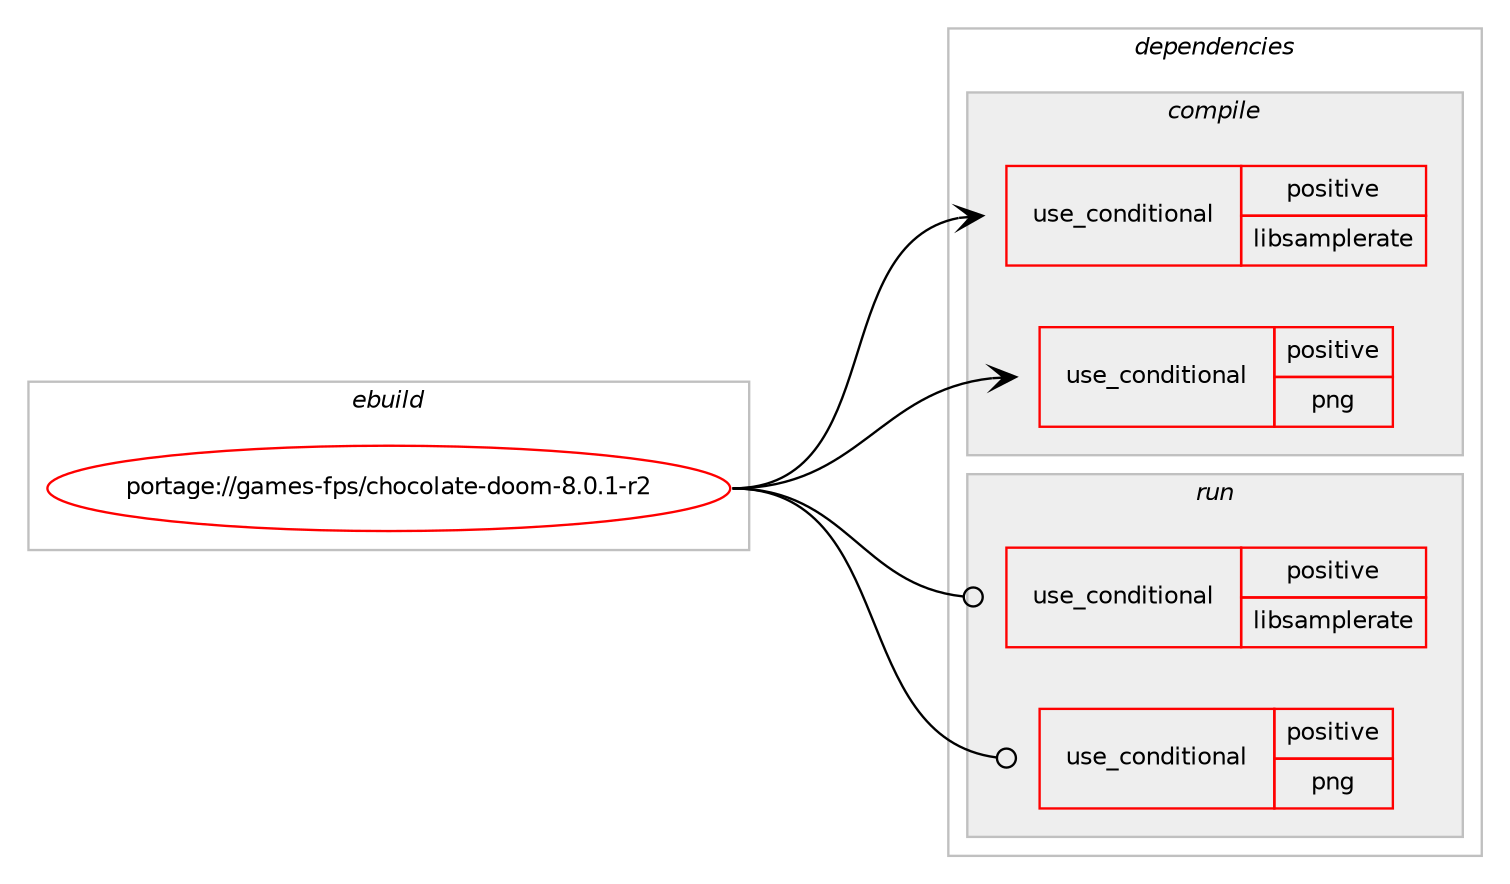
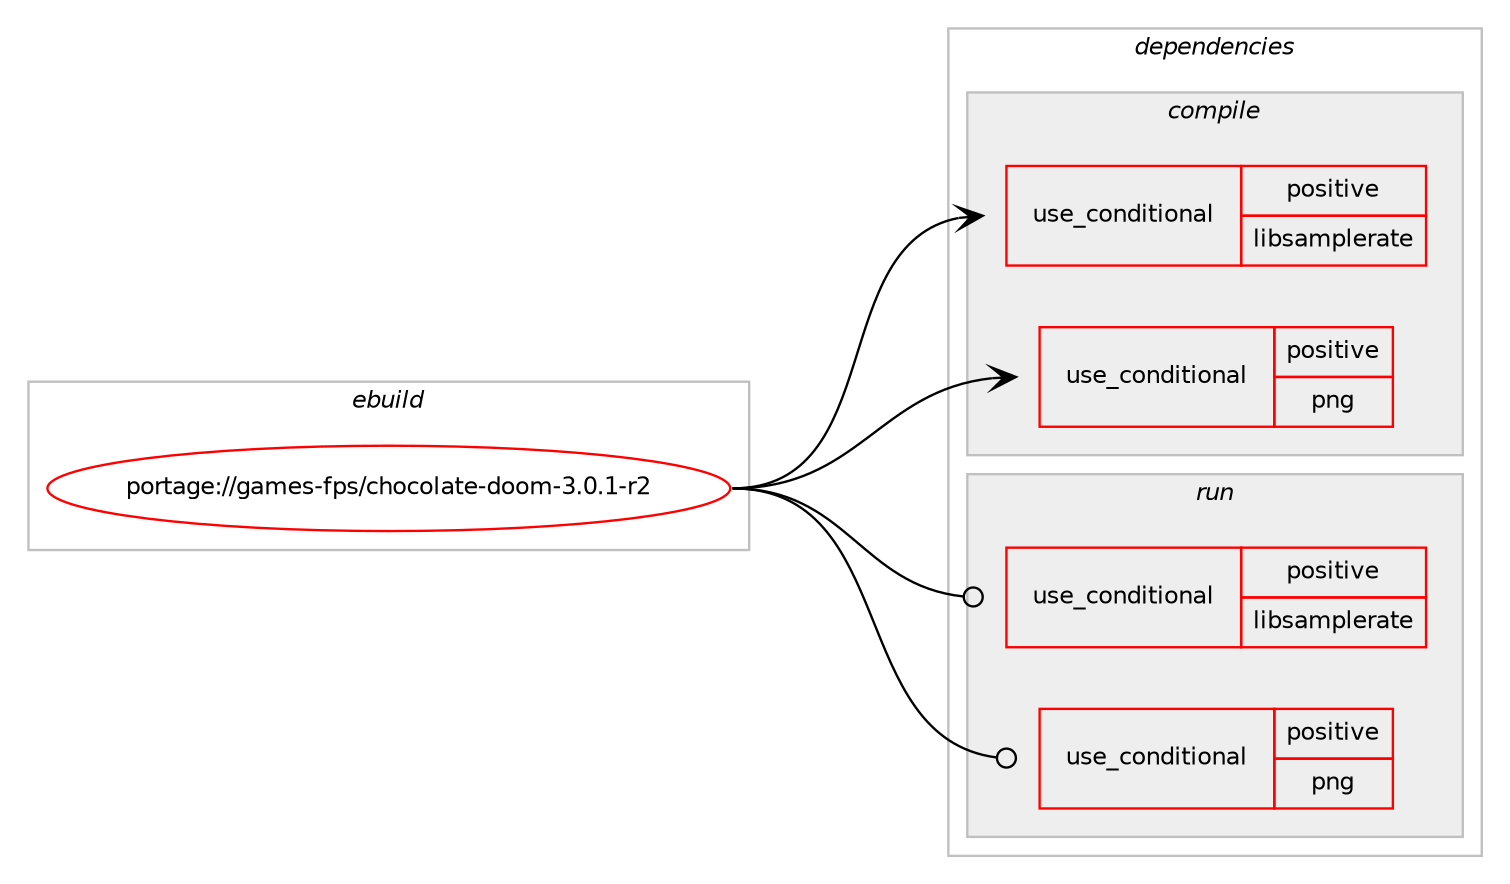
(389, 488) -> (389, 488)
